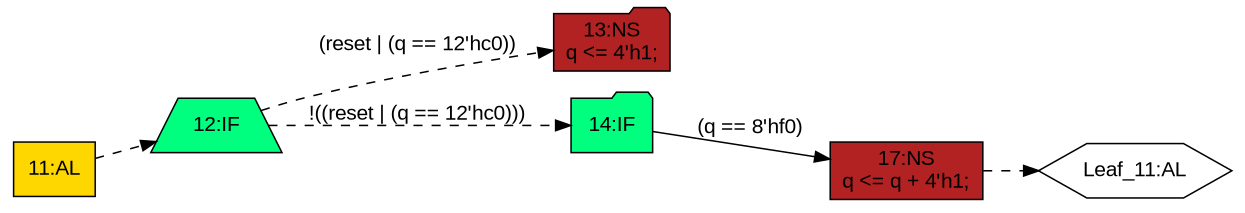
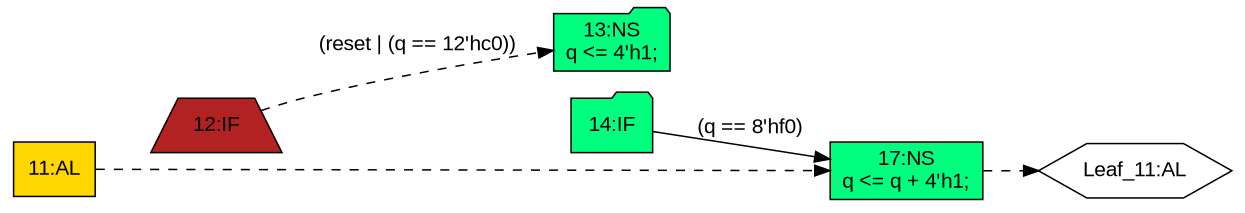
(612, 42) -> (612, 42)
(216, 125) -> (216, 125)
(412, 125) -> none
(118, 152) -> (455, 170)
(907, 171) -> (907, 171)
